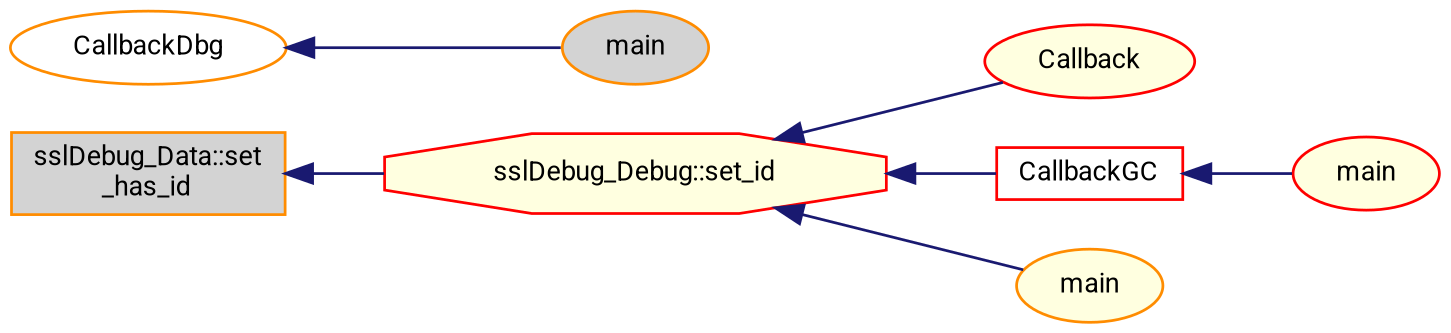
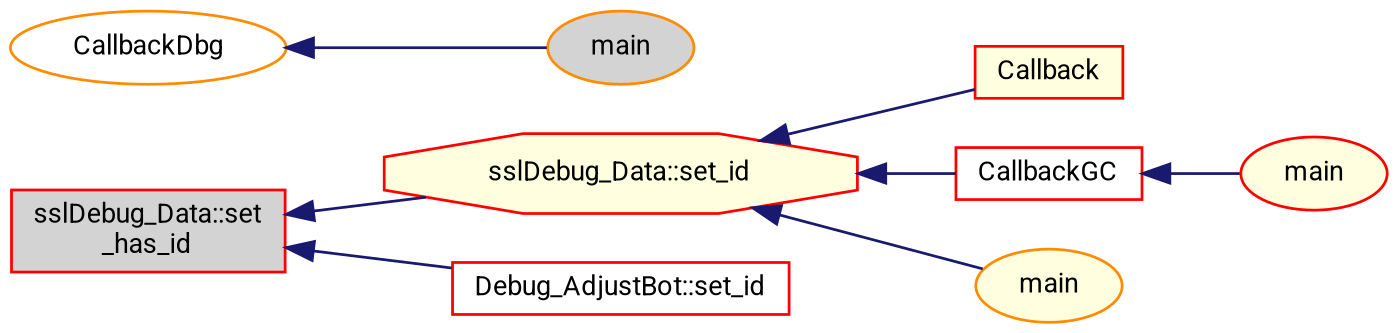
(1090, 61) -> (1049, 72)
(148, 174) -> (148, 231)
(635, 174) -> (621, 174)
none -> (621, 288)
